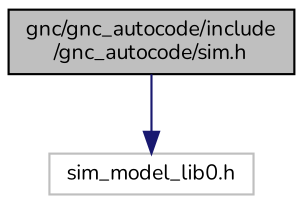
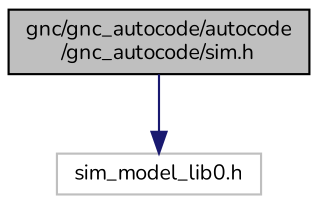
(151, 42) -> (159, 42)
